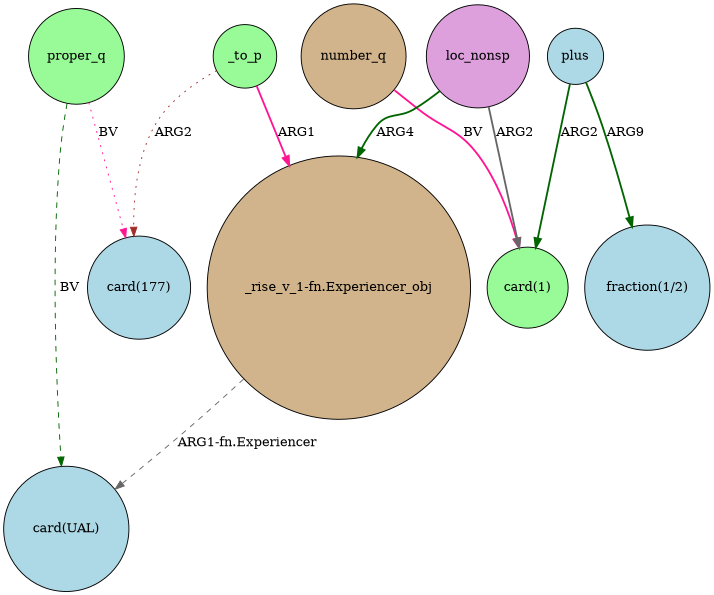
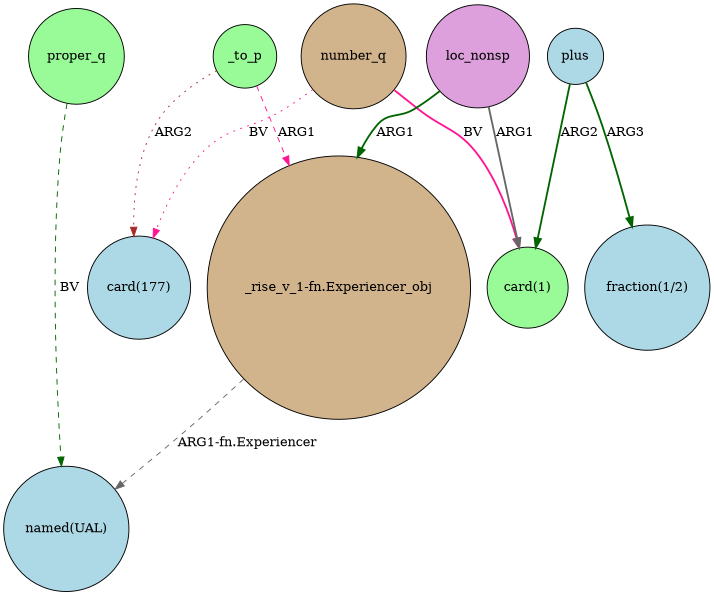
(271, 121) -> (272, 123)
(395, 132) -> (395, 132)
(515, 132) -> (515, 132)
(626, 132) -> (626, 132)
(106, 166) -> (217, 140)
(66, 529) -> (66, 529)
